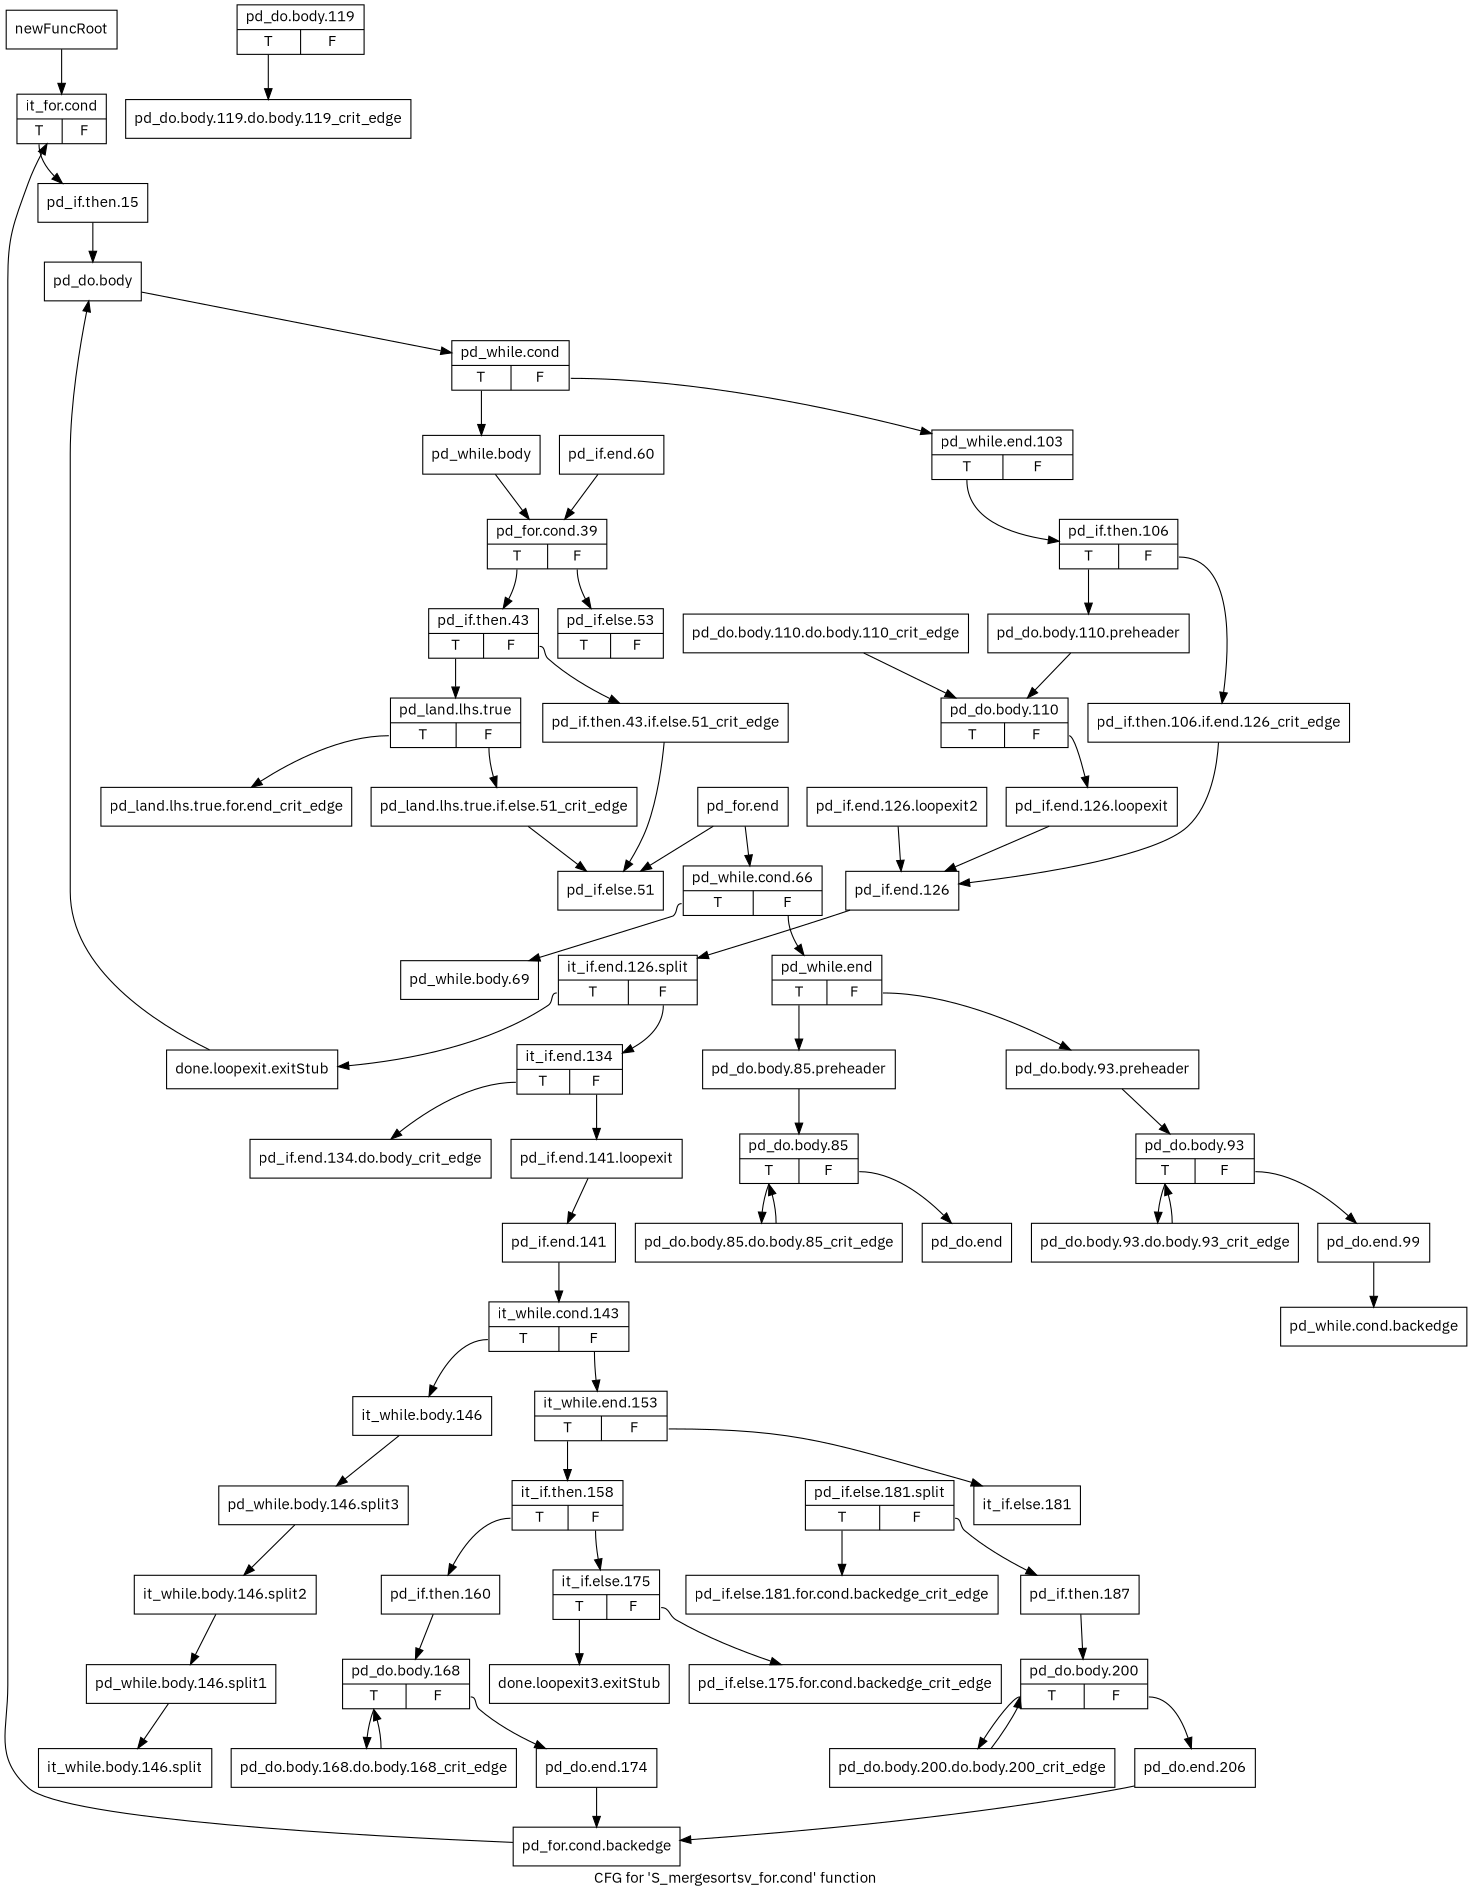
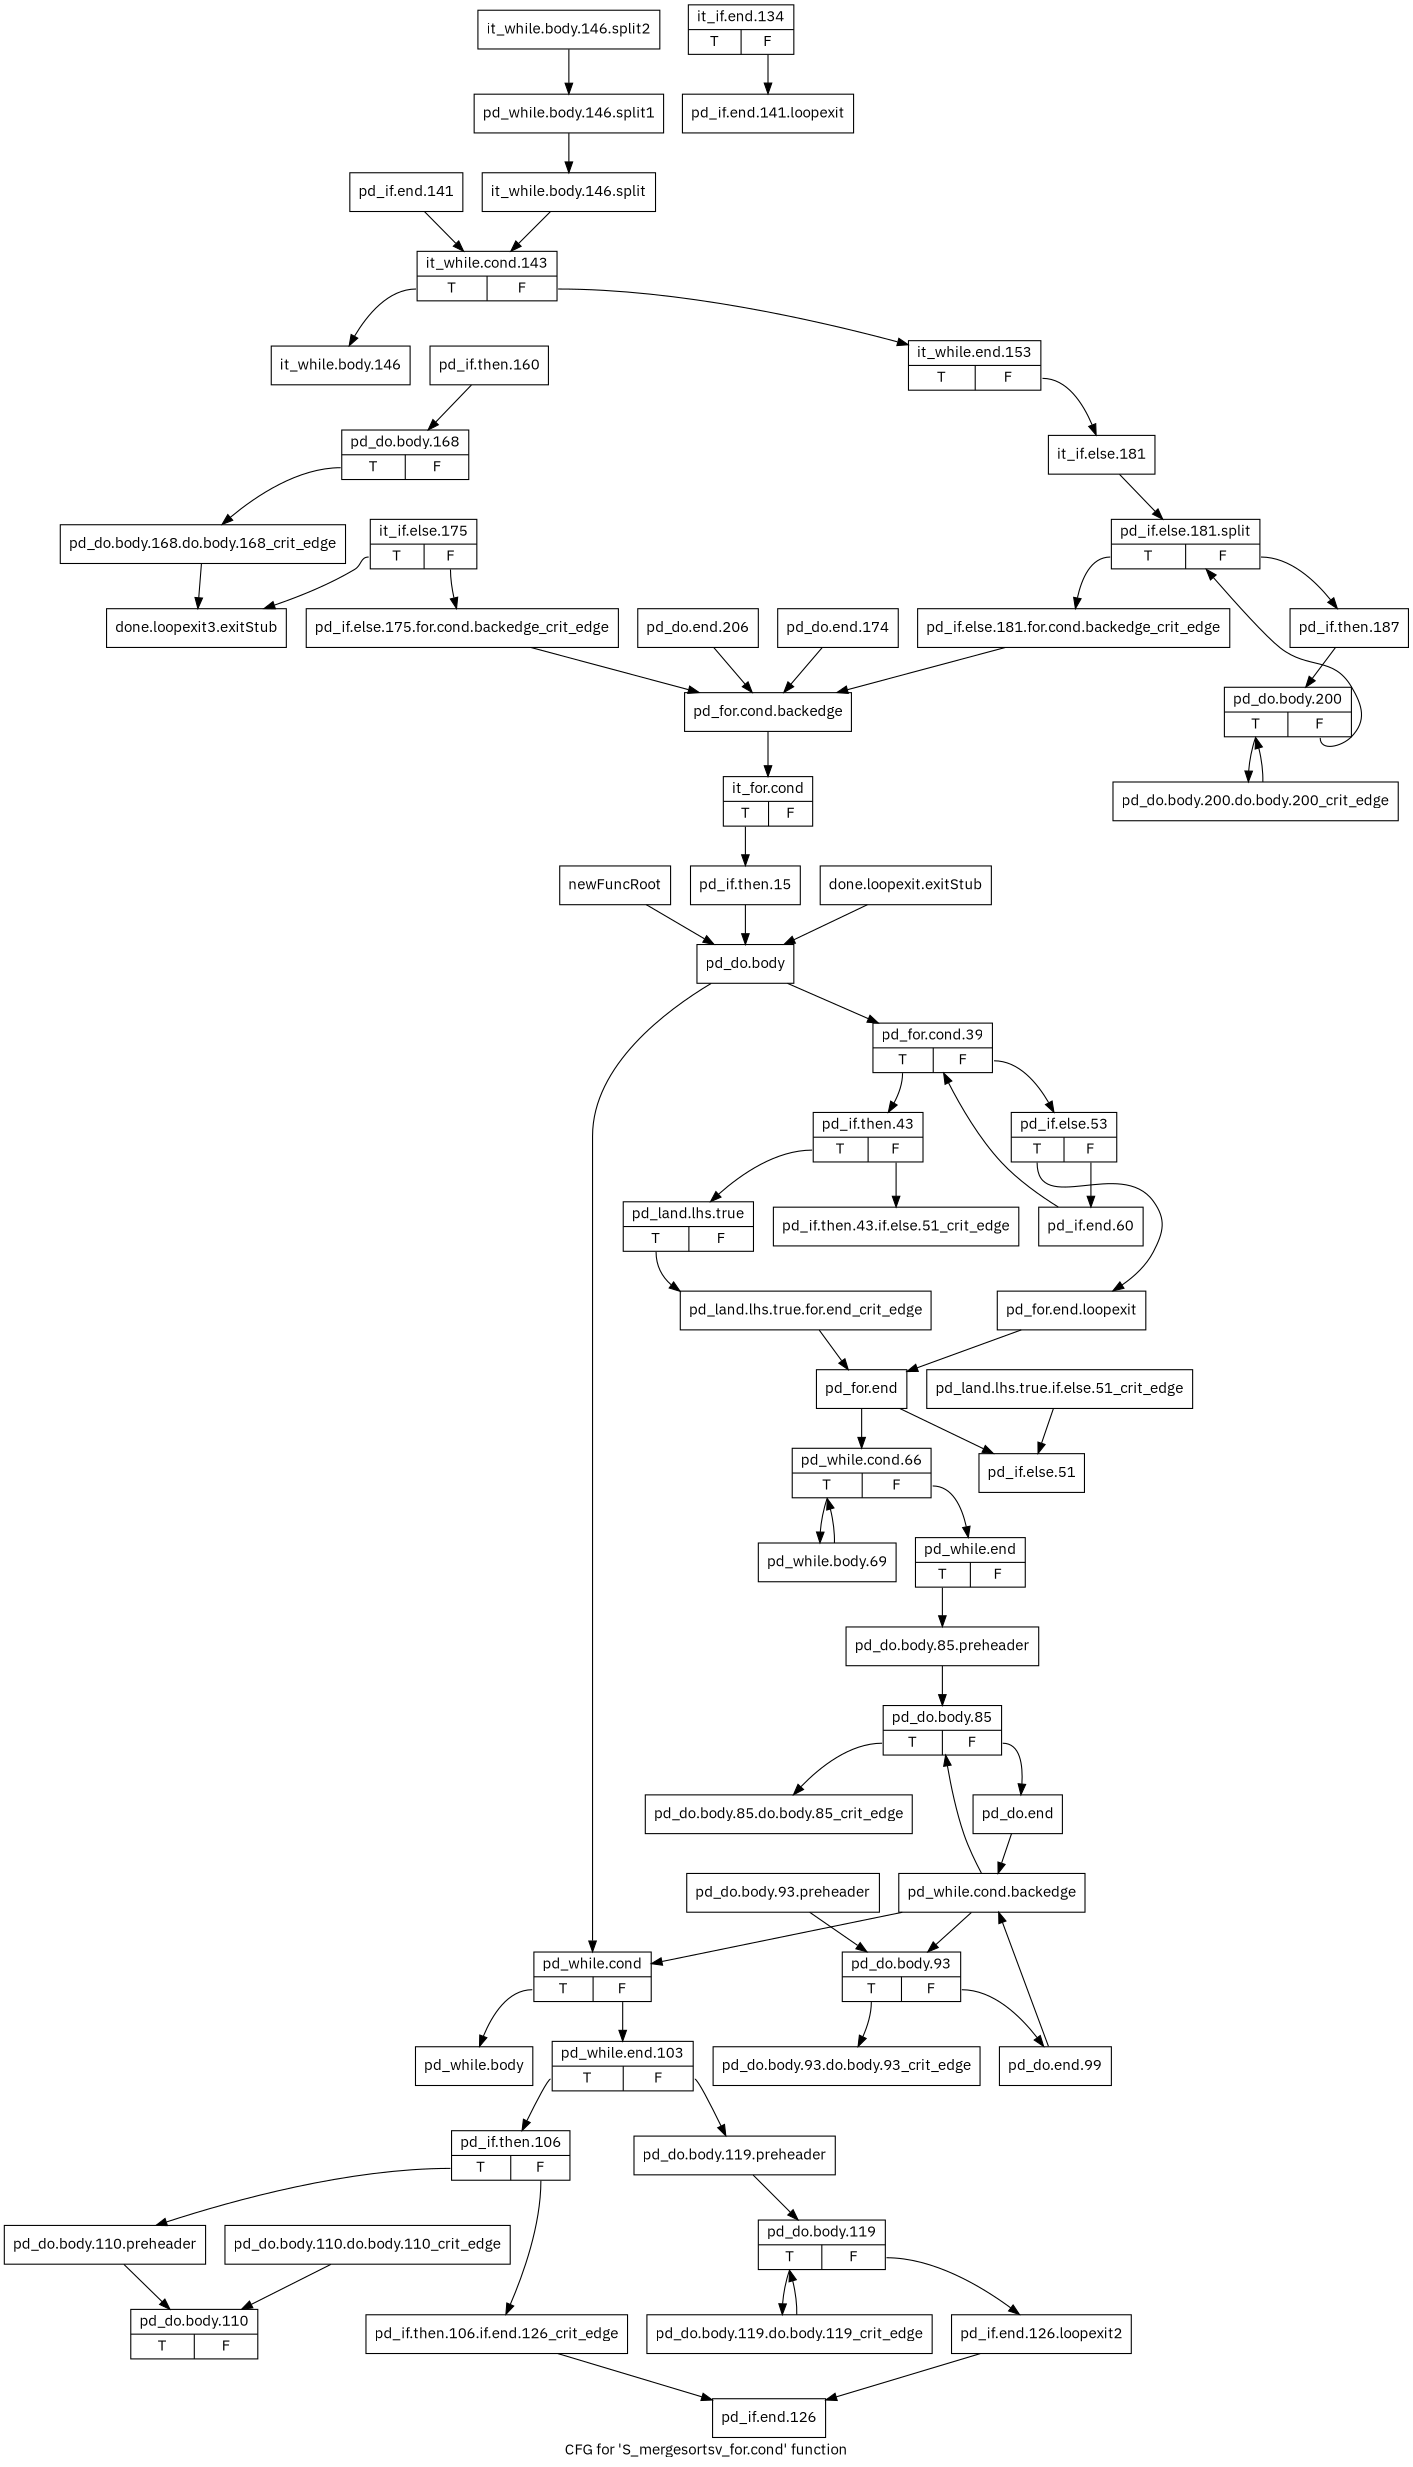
(62, 66) -> (675, 922)
none -> (534, 228)
(509, 492) -> (828, 1001)
none -> (1137, 493)
none -> (610, 669)
none -> (926, 669)
(490, 763) -> none
(654, 804) -> none
(1092, 807) -> none
(628, 980) -> none
(975, 1009) -> none
(371, 1159) -> none
none -> (1091, 1179)
(580, 1196) -> none
(775, 1209) -> (960, 1821)
(1171, 1209) -> (954, 1929)
none -> (1072, 1311)
none -> (830, 1345)
(314, 1505) -> none
(568, 1505) -> none
none -> (834, 1526)
(1174, 1711) -> (1310, 662)
(499, 1724) -> none
(380, 1734) -> (200, 581)
none -> (1007, 1848)
none -> (782, 1937)
none -> (735, 2155)
none -> (952, 2273)
none -> (796, 2298)
